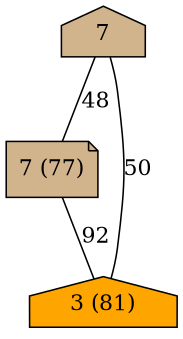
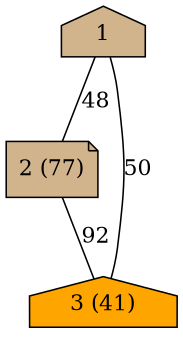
(103, 34) -> (103, 34)
(52, 169) -> (52, 169)
(103, 305) -> (103, 305)
